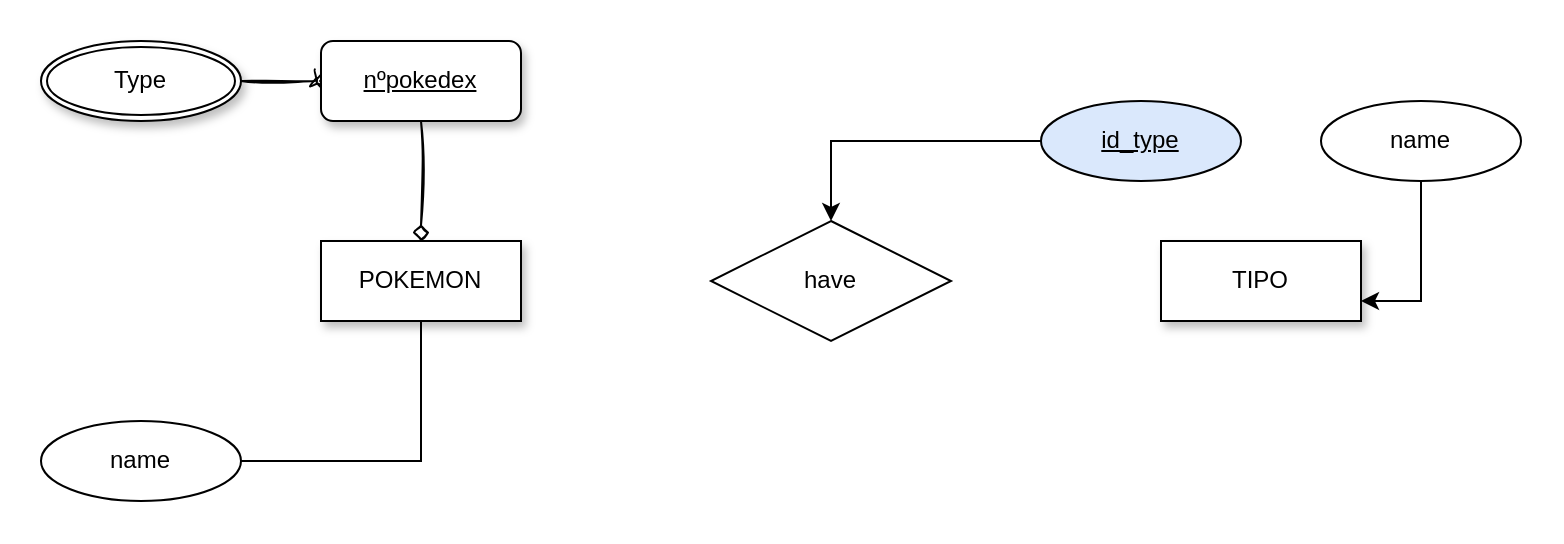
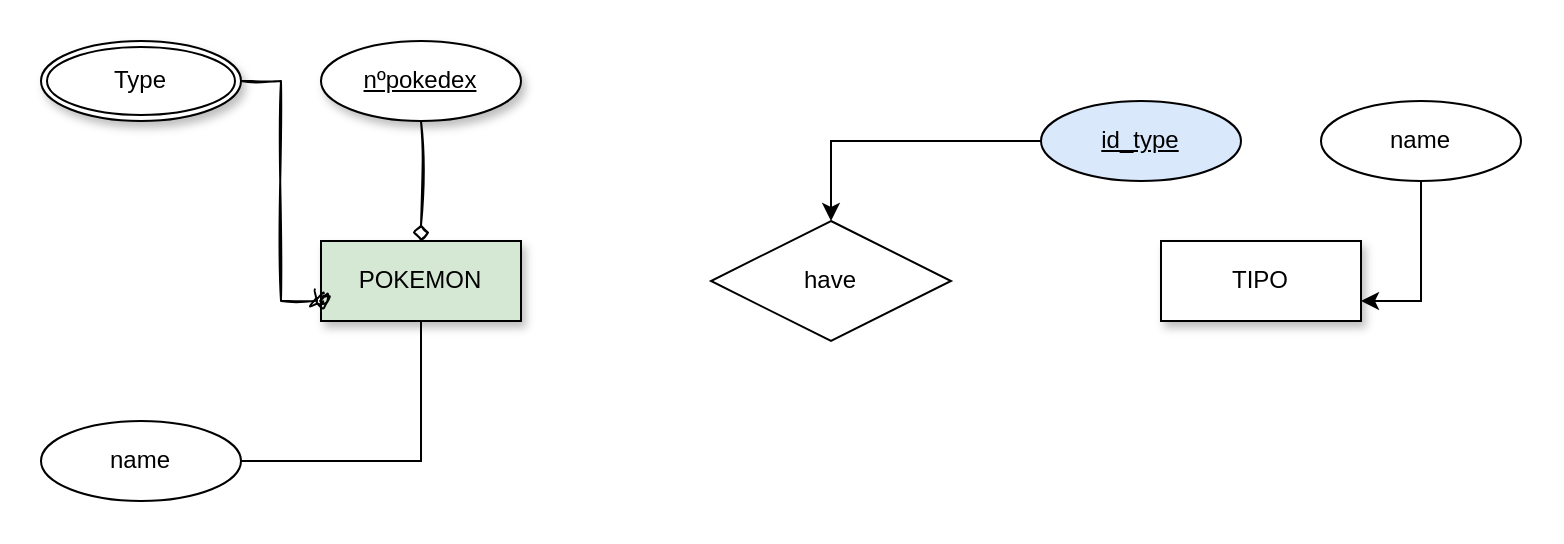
(287, 81) -> (281, 197)
(421, 81) -> (421, 81)
(421, 281) -> (421, 281)
